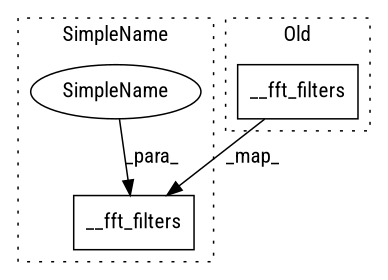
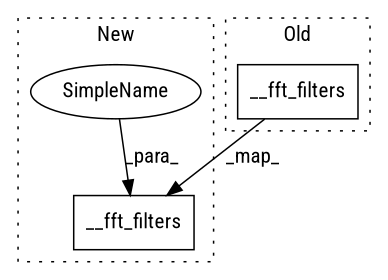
(116, 35) -> (116, 35)
